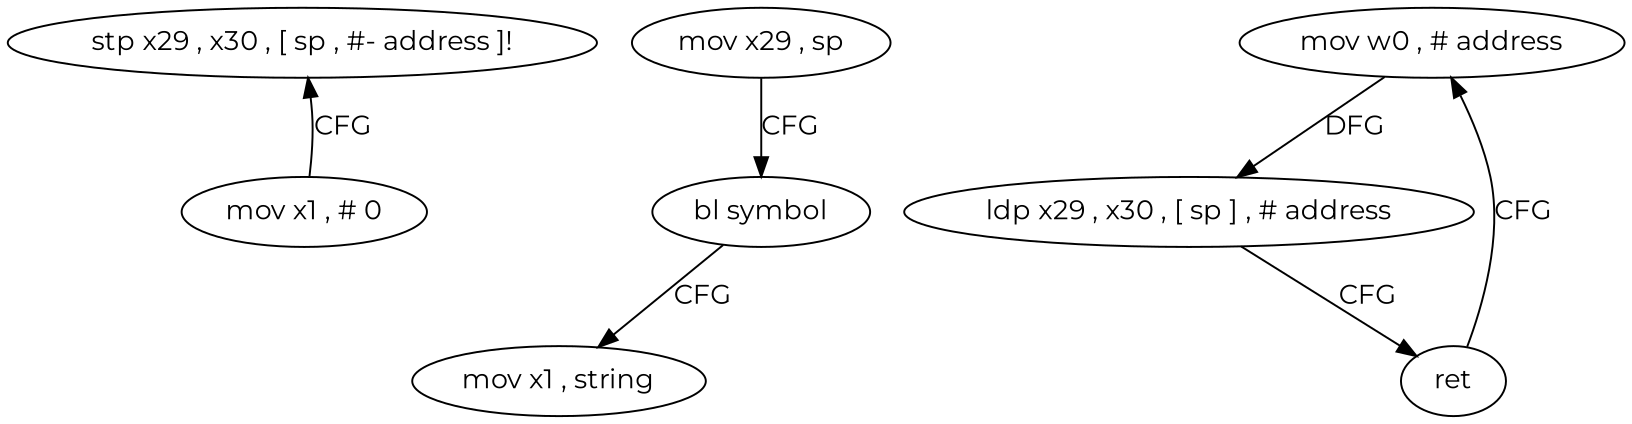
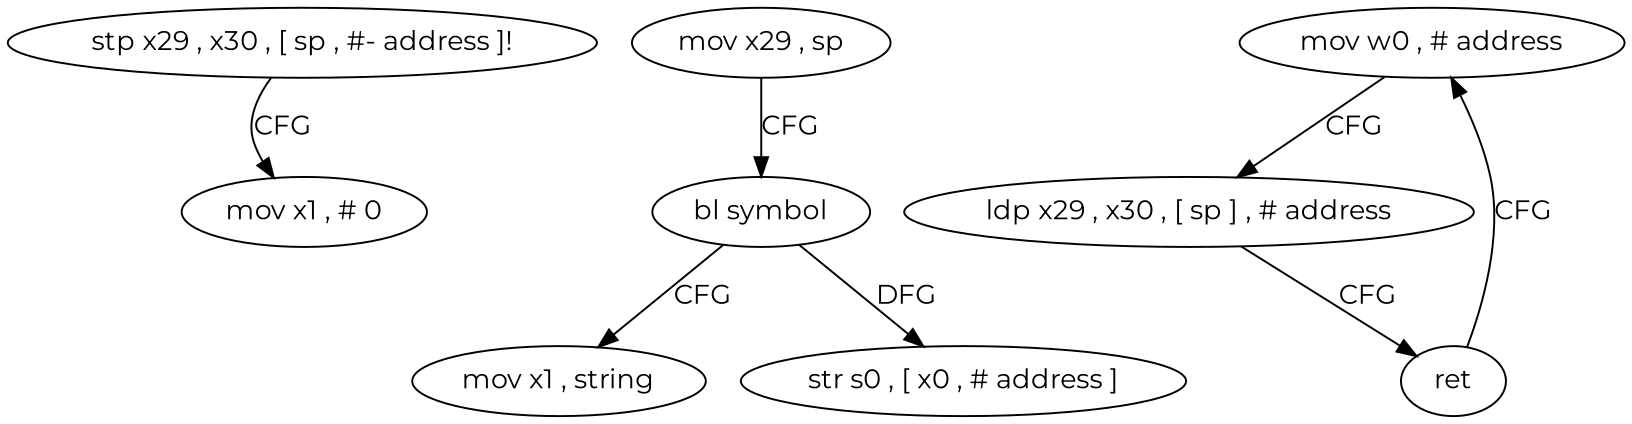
(1354, 127) -> (1354, 127)
(313, 137) -> (252, 118)
none -> (963, 381)
